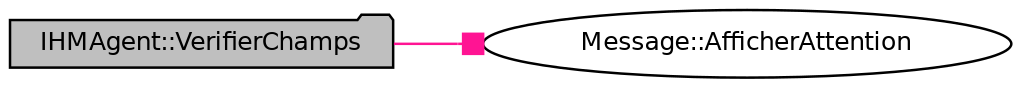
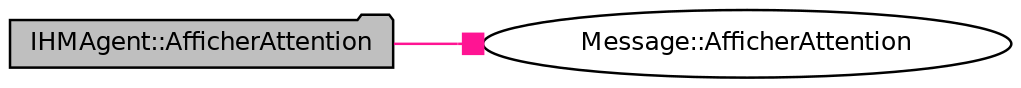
(202, 44) -> (202, 44)
